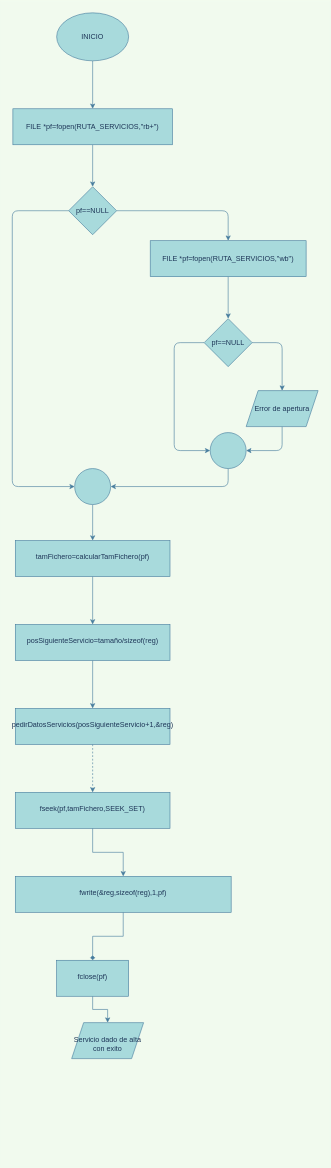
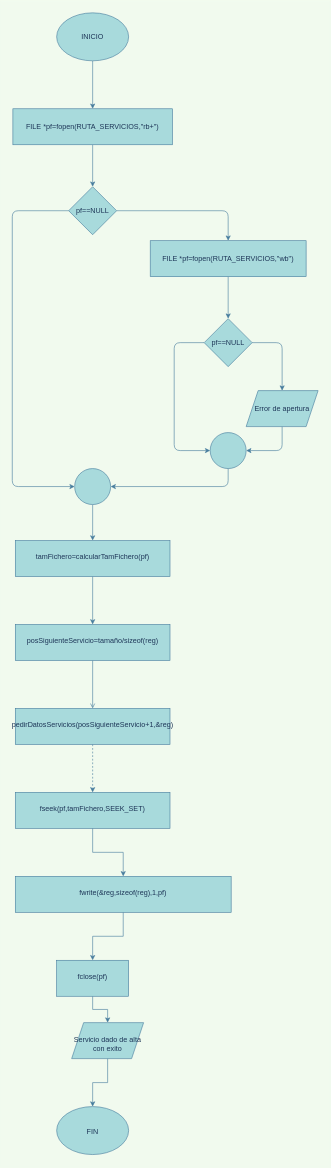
(93, 702) -> (93, 704)
(93, 954) -> (93, 954)
none -> (103, 1083)
none -> (93, 1131)
